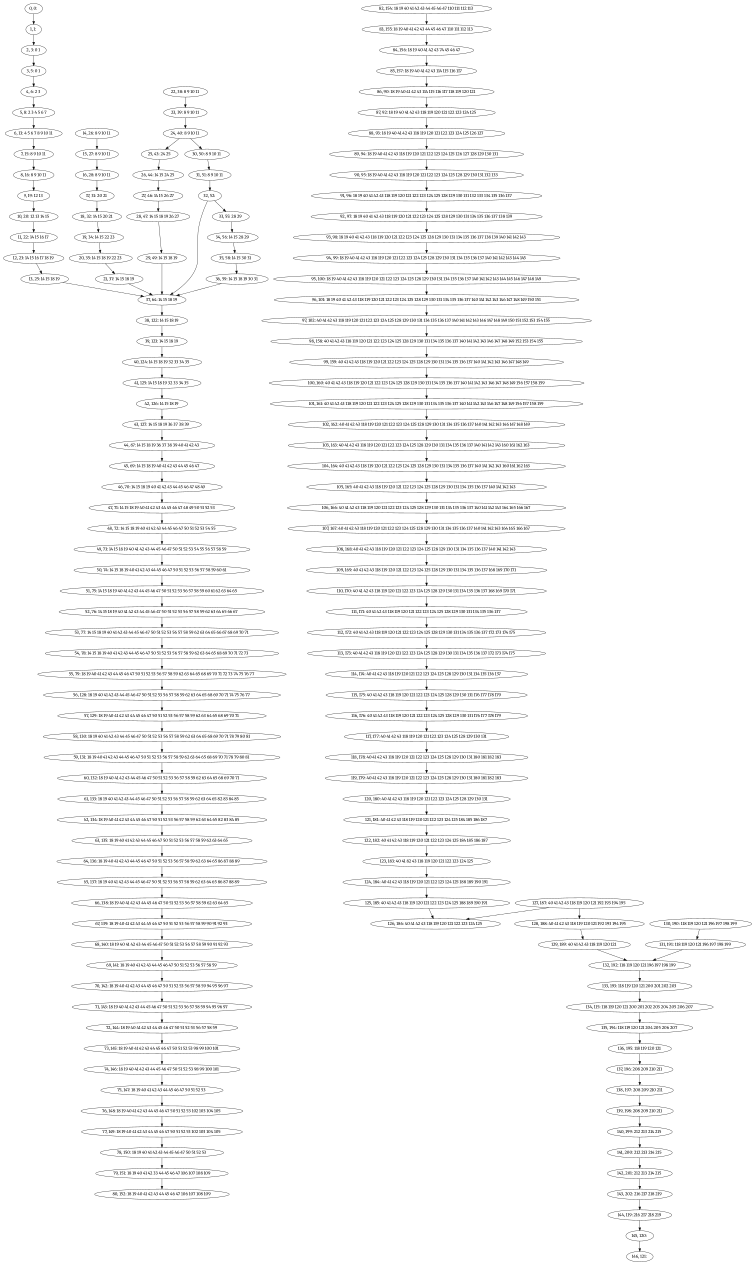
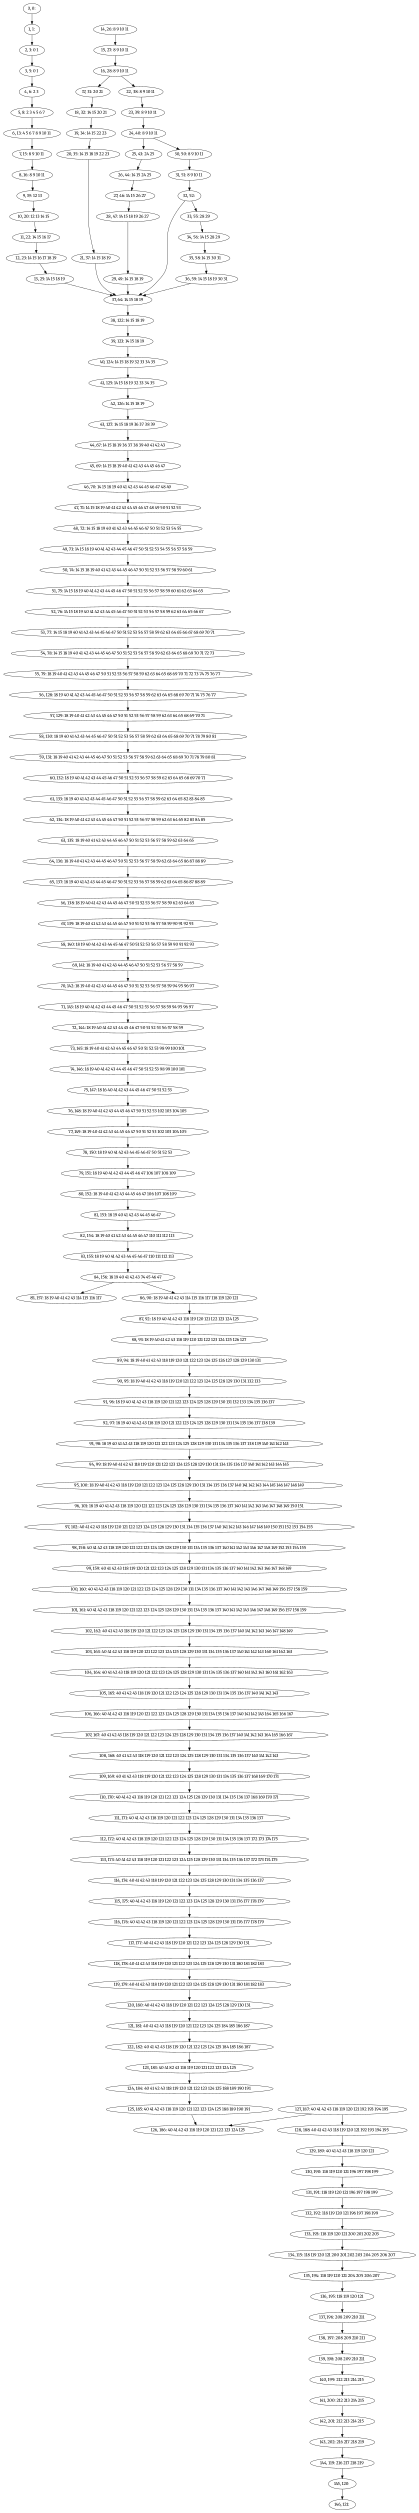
(427, 80) -> (157, 1287)
none -> (127, 81)
(611, 955) -> (342, 2160)
(162, 1090) -> (128, 1090)
(162, 1173) -> (128, 1173)
none -> (128, 1215)
